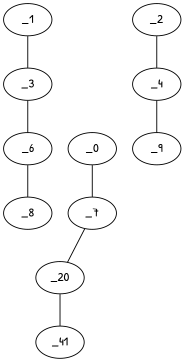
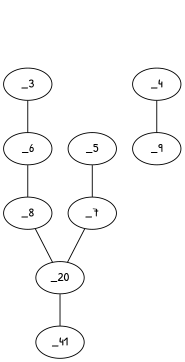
(28, 20) -> none
(157, 20) -> none
(92, 149) -> (92, 149)
none -> (44, 245)
